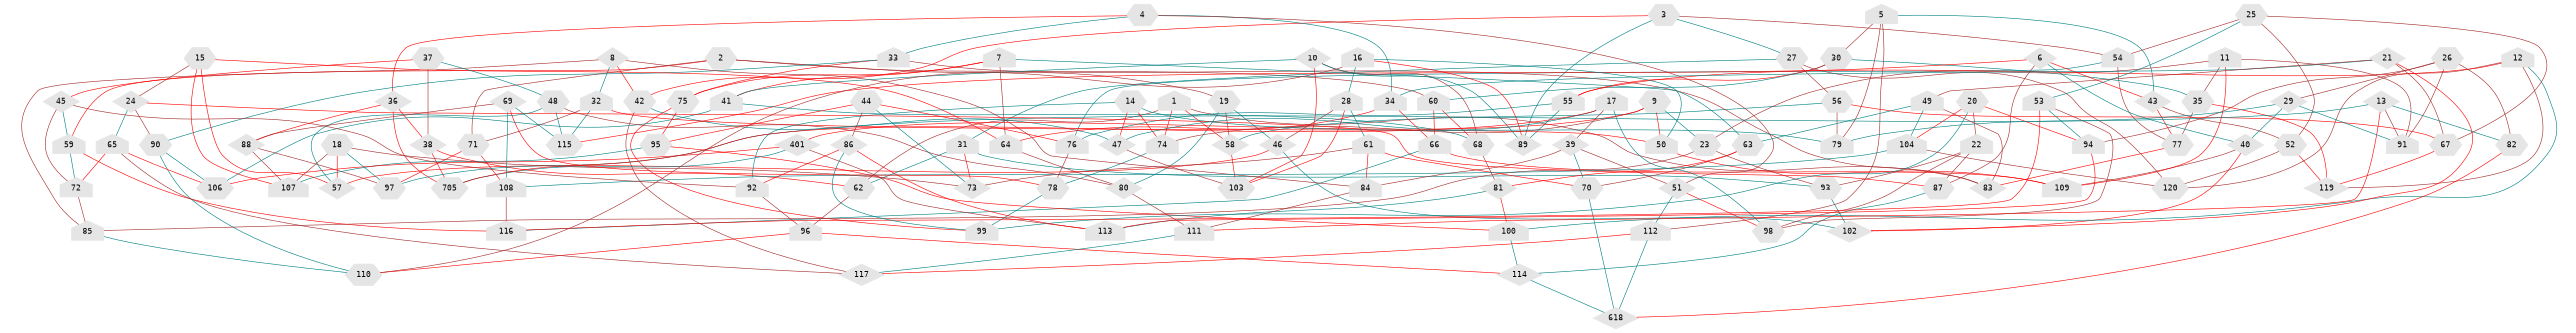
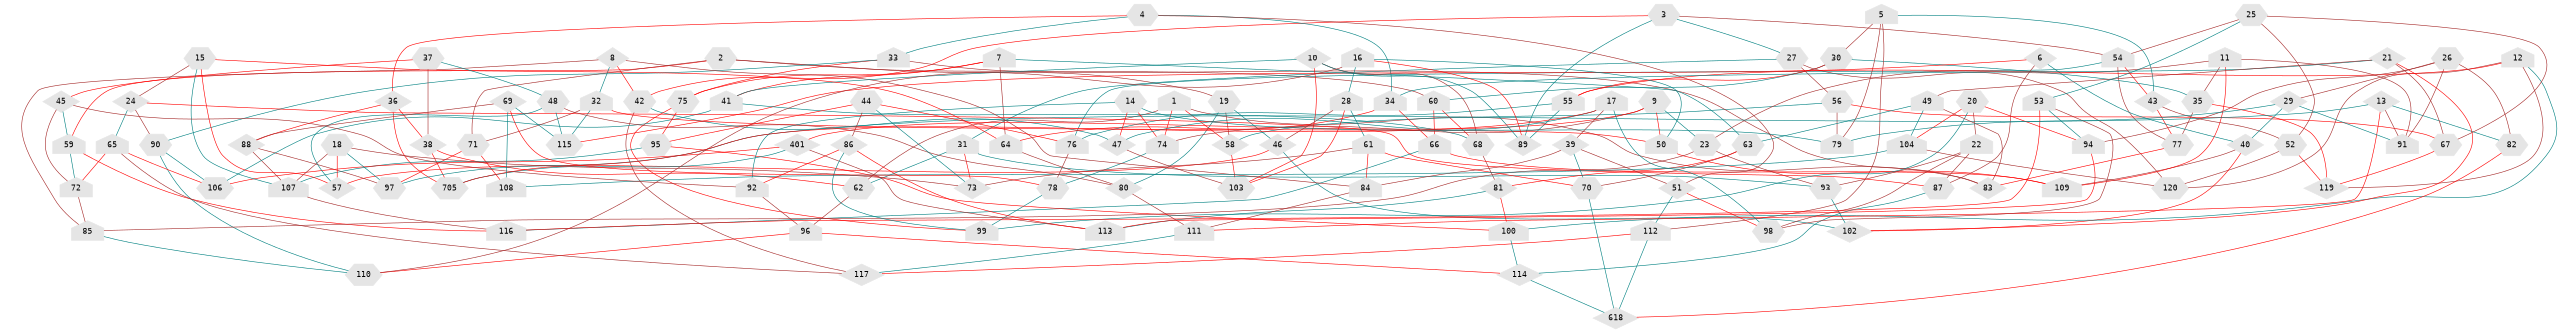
(2110, 85) -> (2136, 81)
(200, 149) -> (200, 149)
(506, 209) -> (396, 217)
